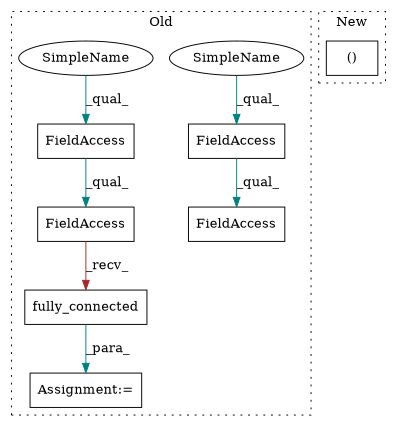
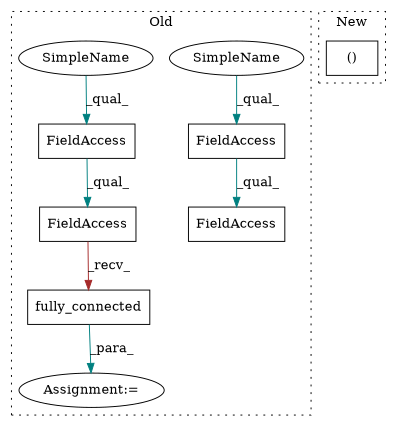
(86, 390) -> (92, 390)
